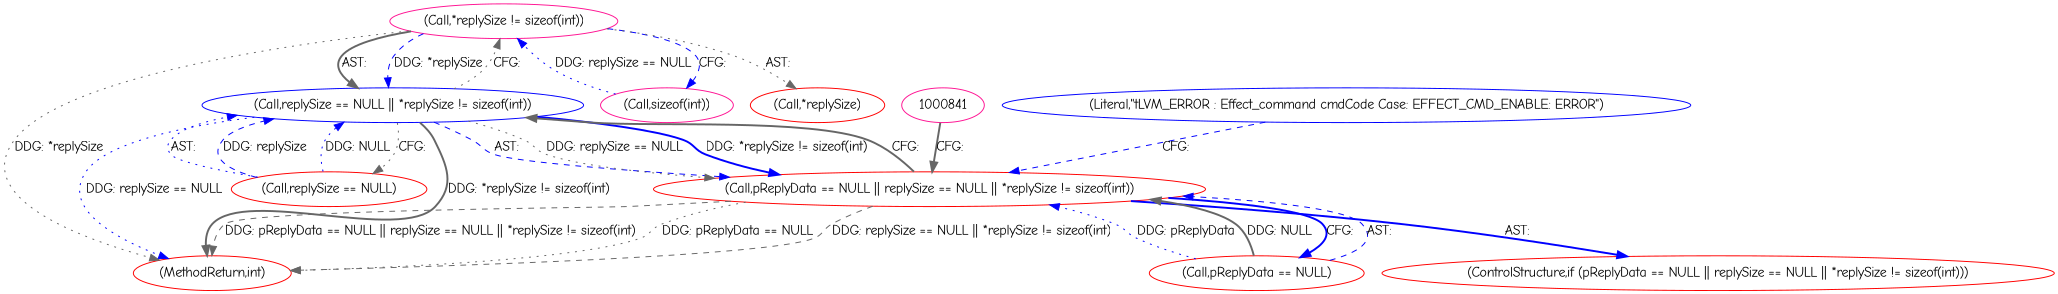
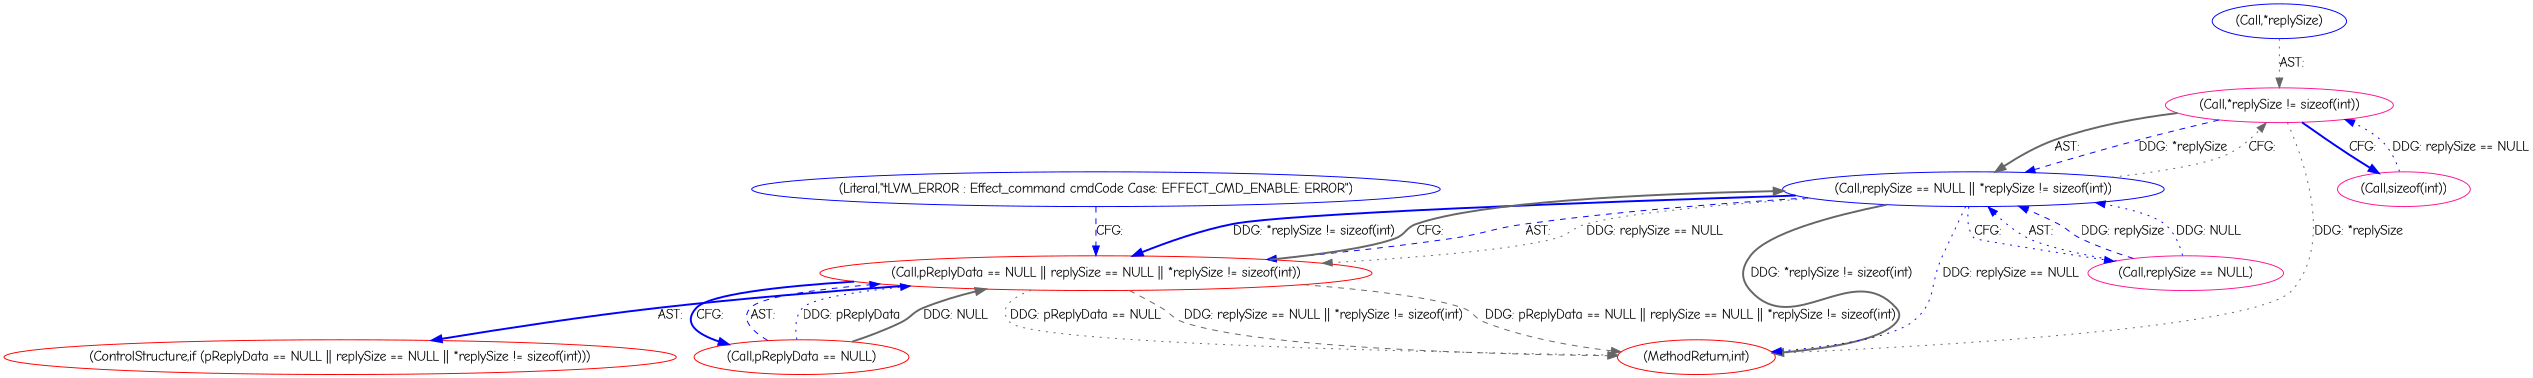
(701, 46) -> (2279, 58)
(686, 49) -> (2336, 146)
(818, 105) -> (2279, 21)
(943, 105) -> none
(397, 148) -> (2023, 247)
(329, 189) -> (2186, 273)
